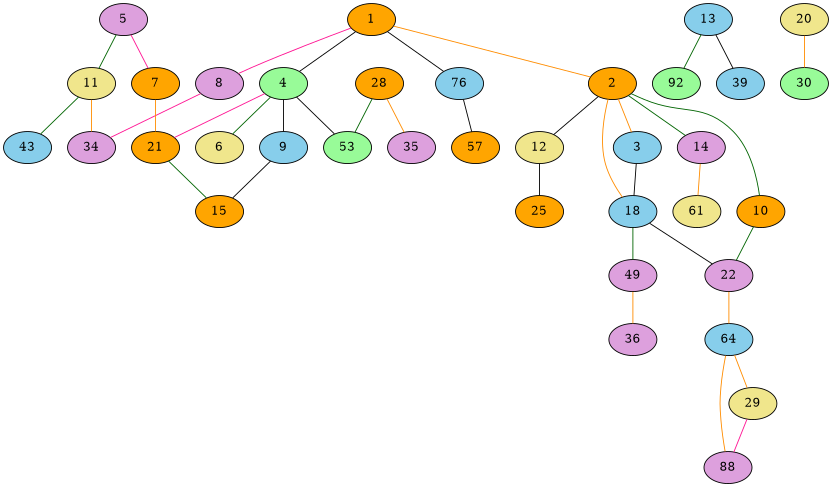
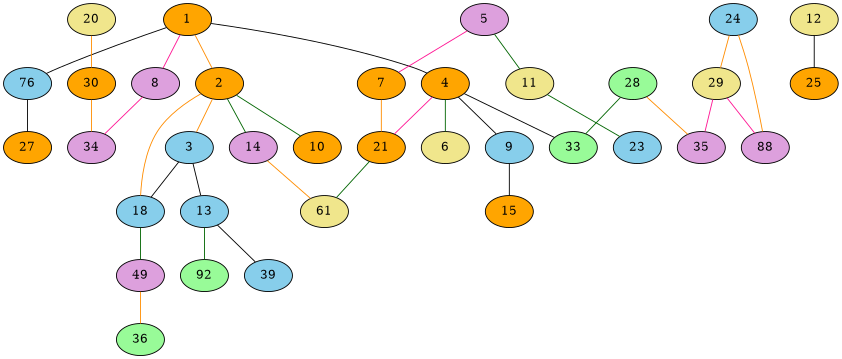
(284, 84) -> (445, 84)
(380, 84) -> (633, 84)
(804, 84) -> (92, 84)
none -> (709, 115)
(92, 116) -> (92, 116)
(576, 116) -> none
(28, 148) -> (637, 148)
(348, 148) -> (573, 148)
(476, 148) -> (28, 148)
(187, 179) -> (353, 180)
none -> (197, 179)
(729, 276) -> none
(633, 340) -> (140, 340)
(729, 340) -> (733, 20)
